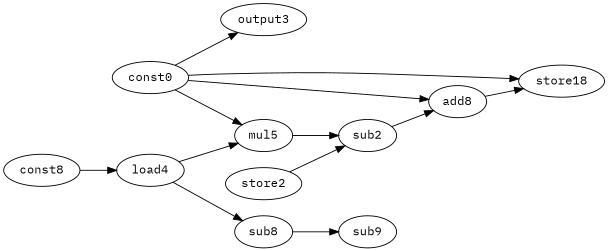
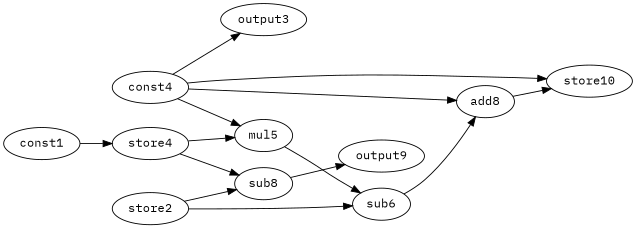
(150, 78) -> (150, 87)
(562, 81) -> (589, 81)
(368, 136) -> (382, 204)
(42, 170) -> (42, 144)
(150, 170) -> (150, 144)
none -> (206, 196)
(368, 232) -> (382, 156)
